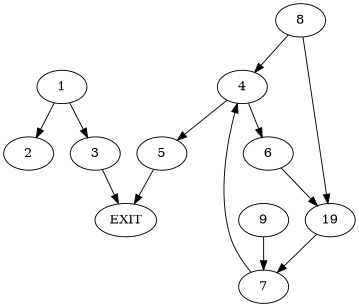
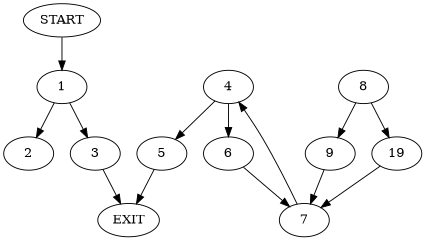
none -> (62, 20)
(275, 50) -> (349, 116)
(296, 183) -> (263, 184)
